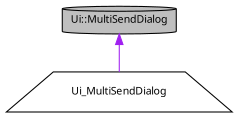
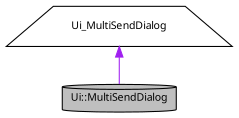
(119, 58) -> (119, 71)
